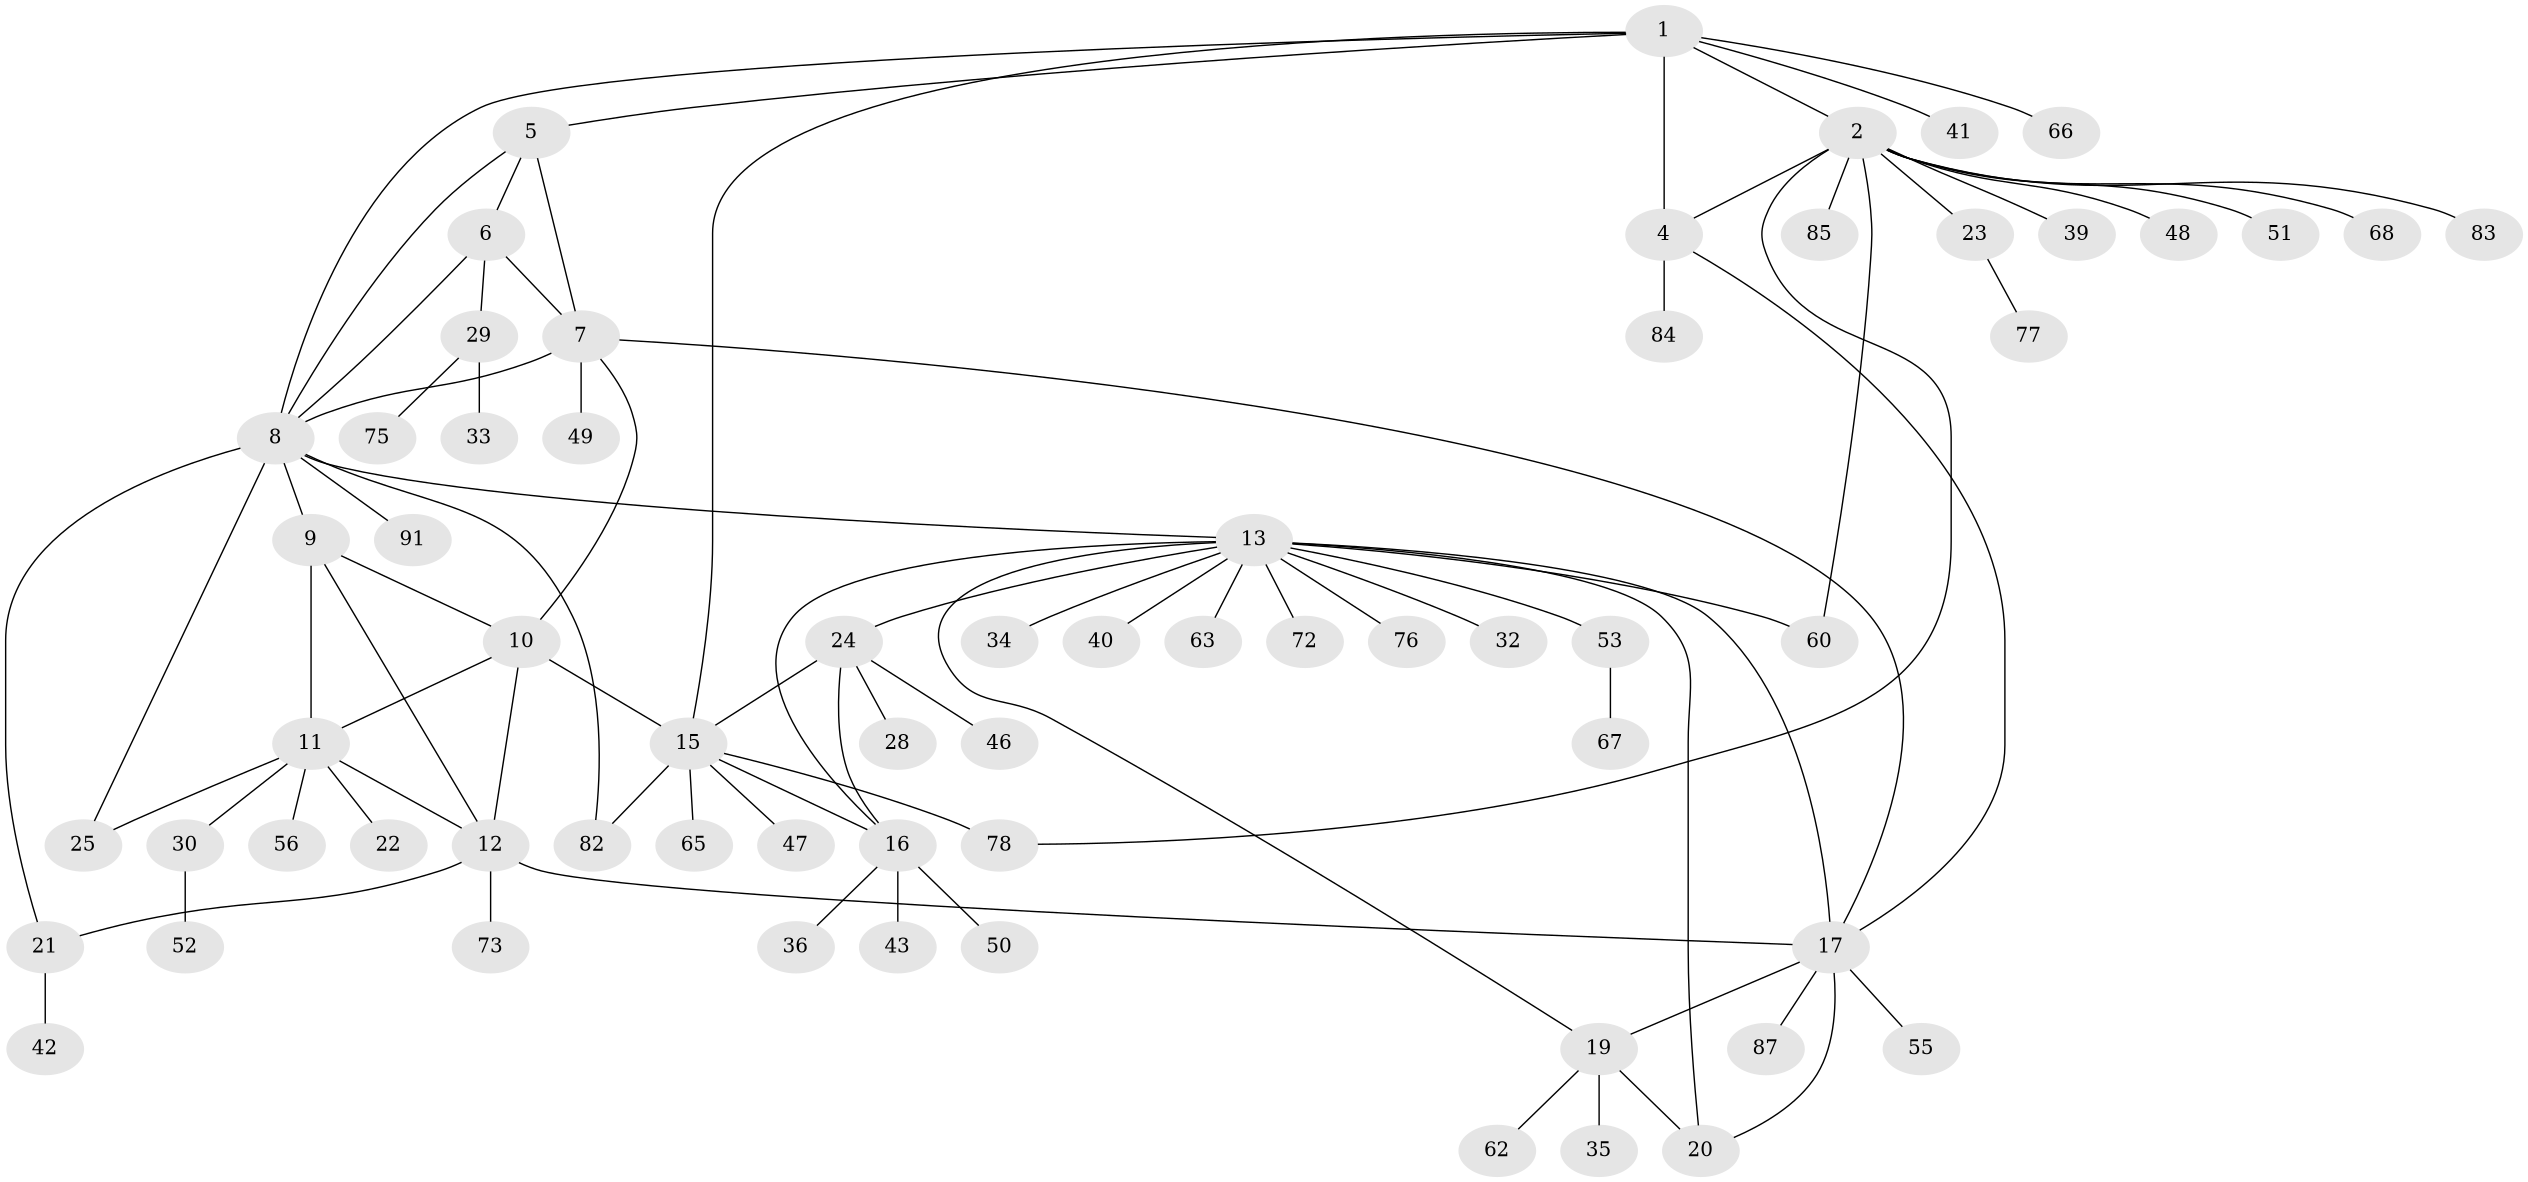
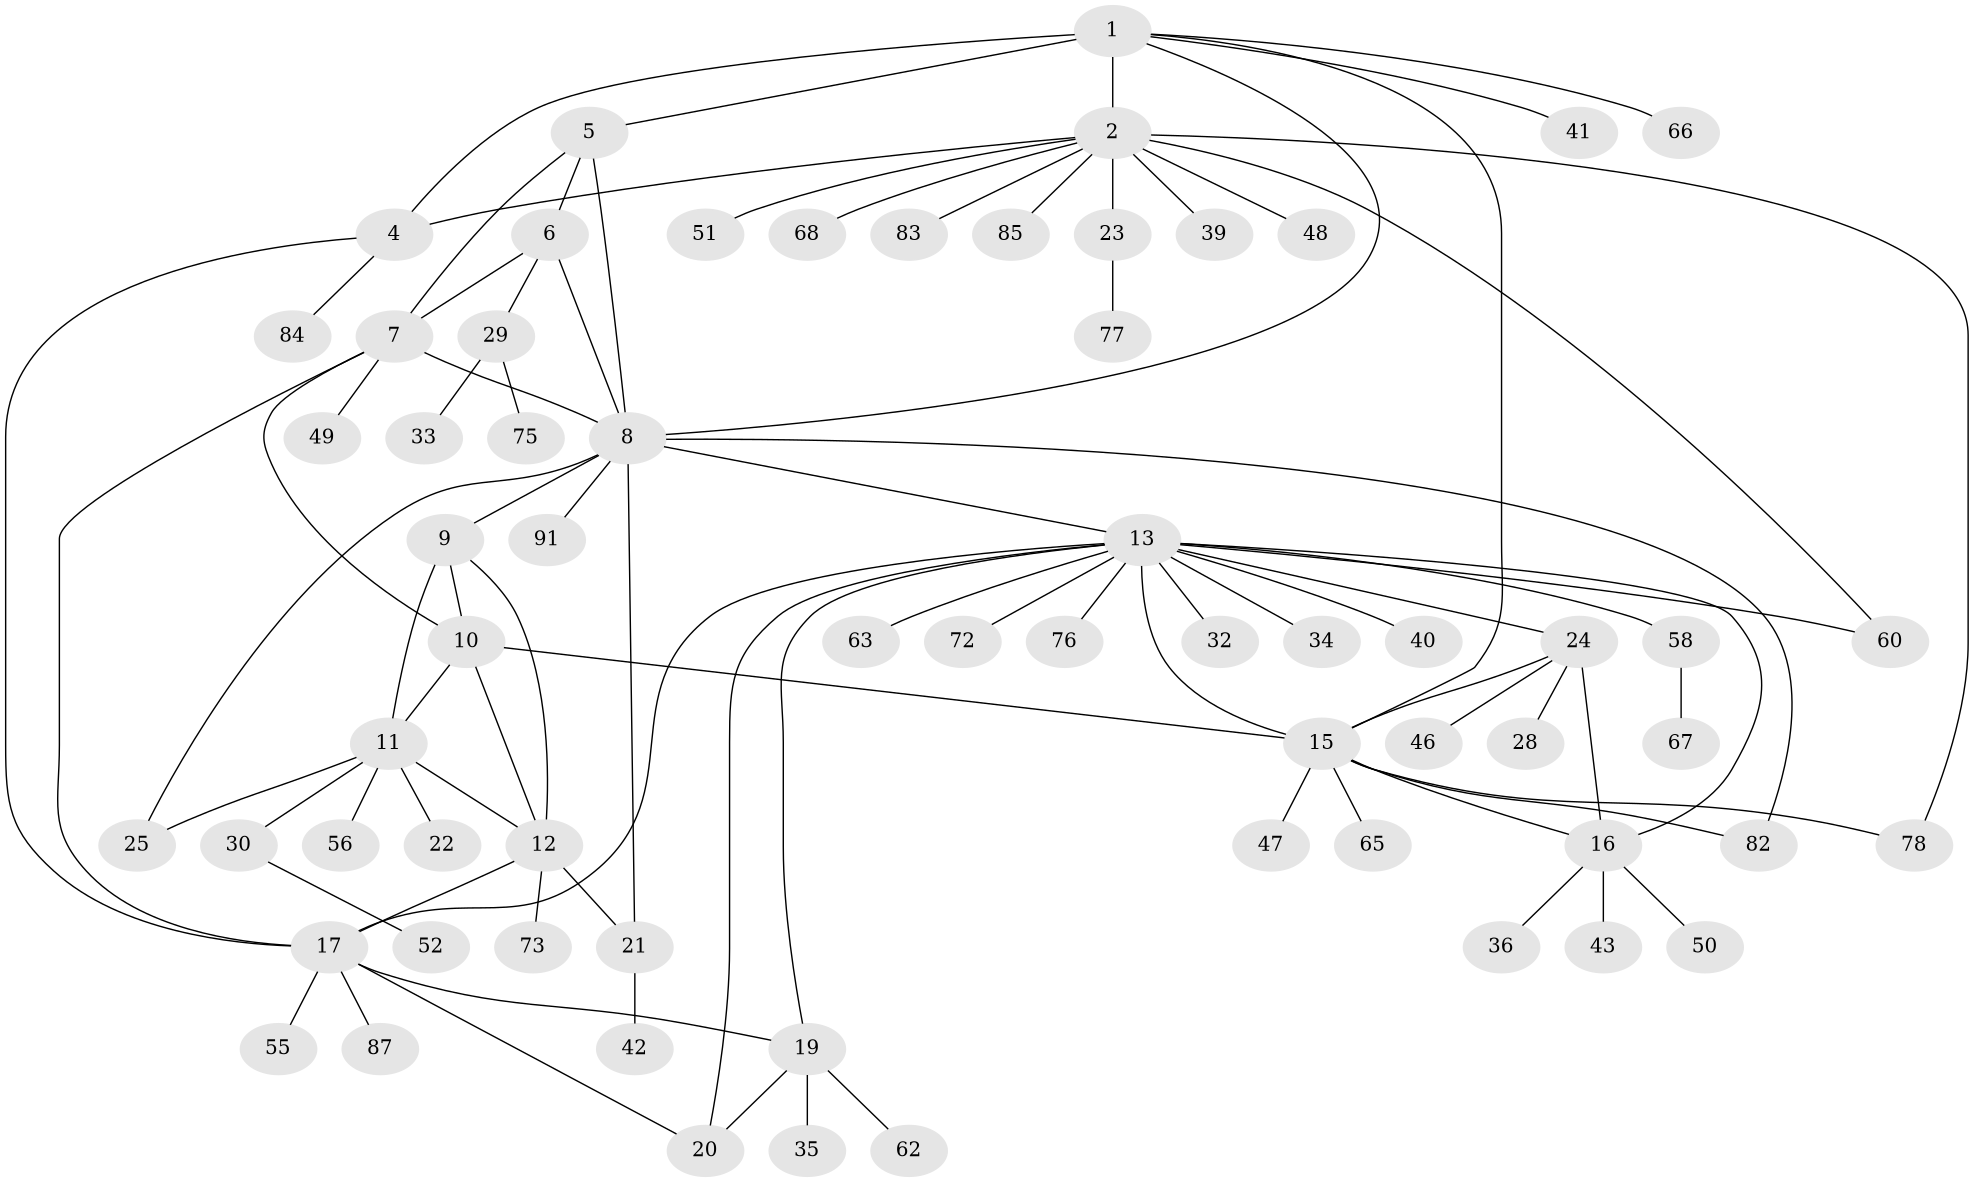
(1610, 642) -> (1681, 642)
none -> (1179, 678)
